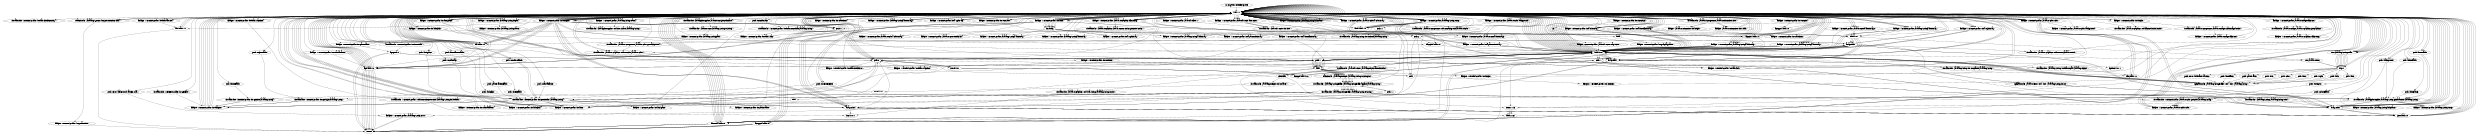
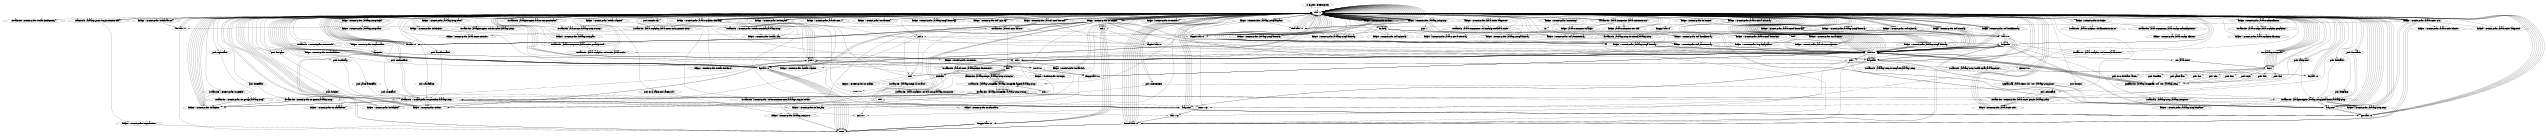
none -> (2439, 29)
